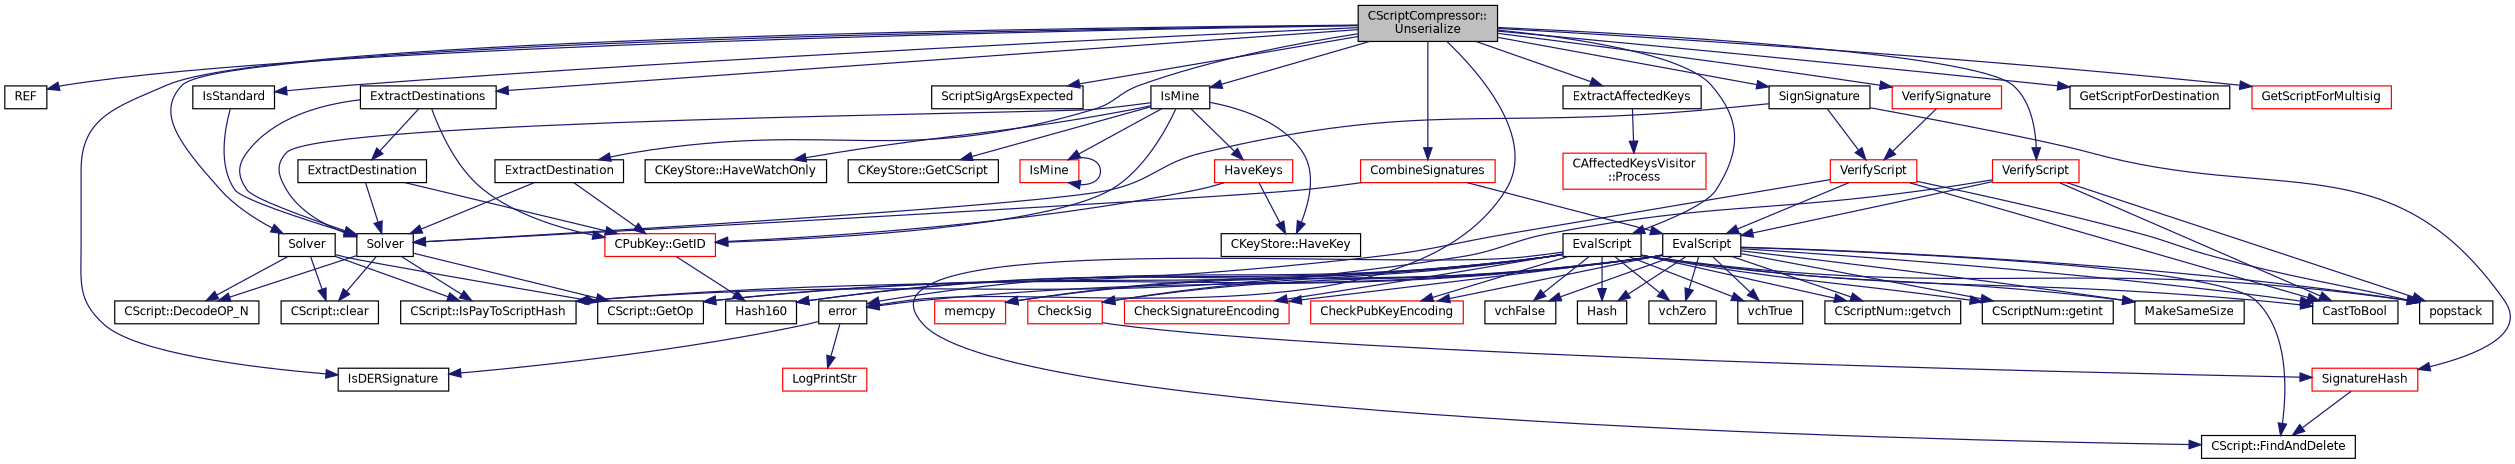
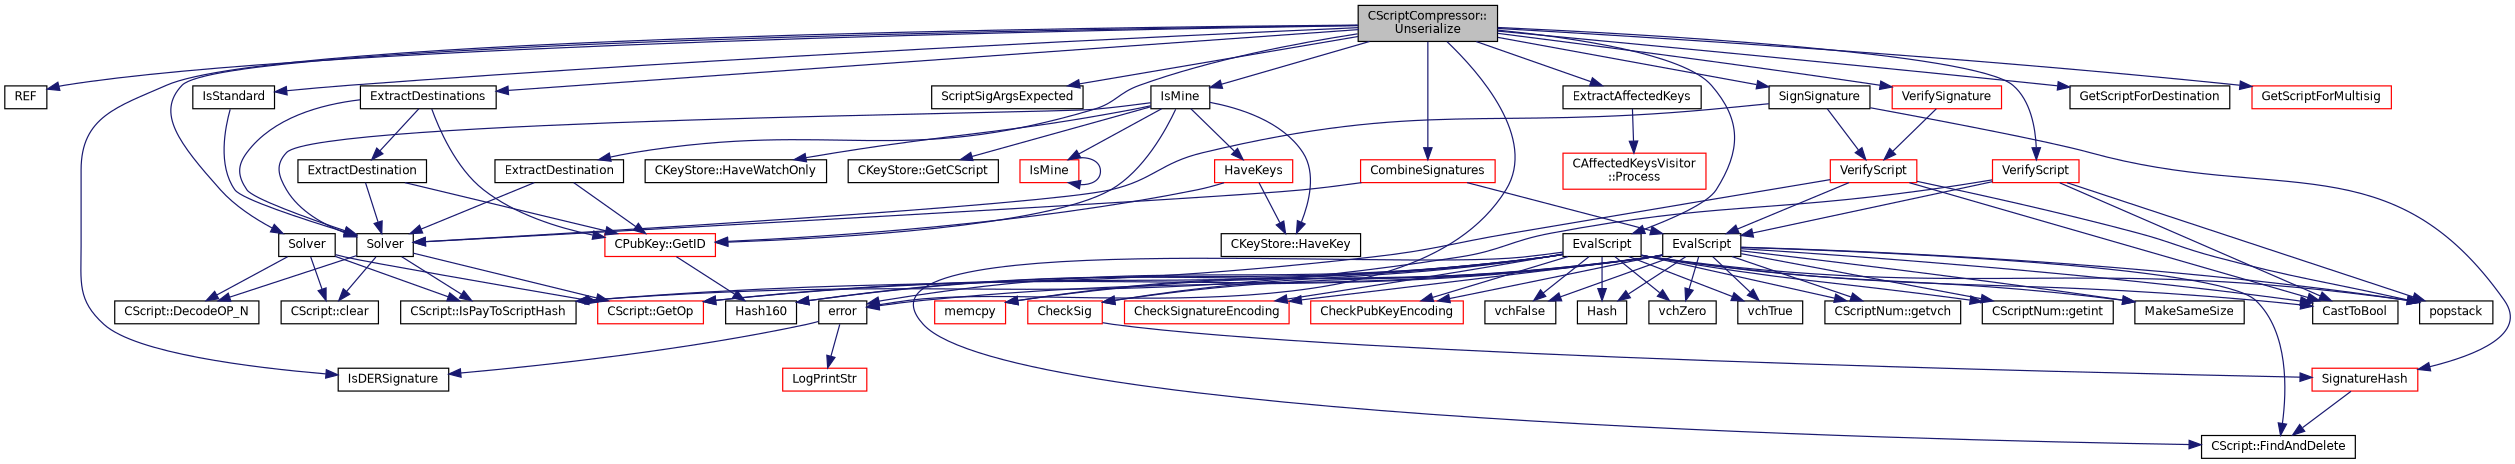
(651, 312) -> (651, 312)
